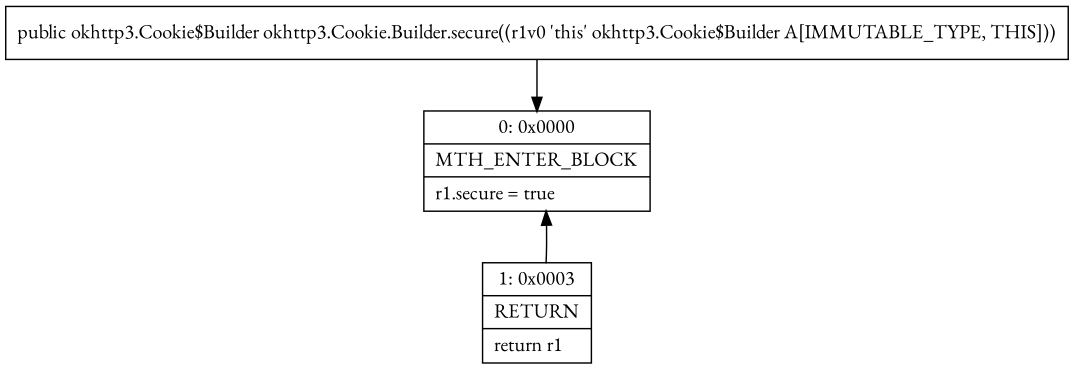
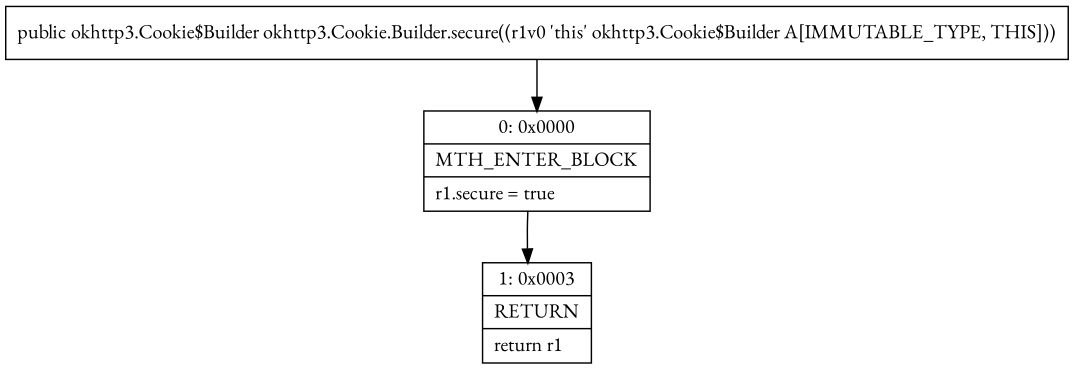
(547, 244) -> (527, 230)
